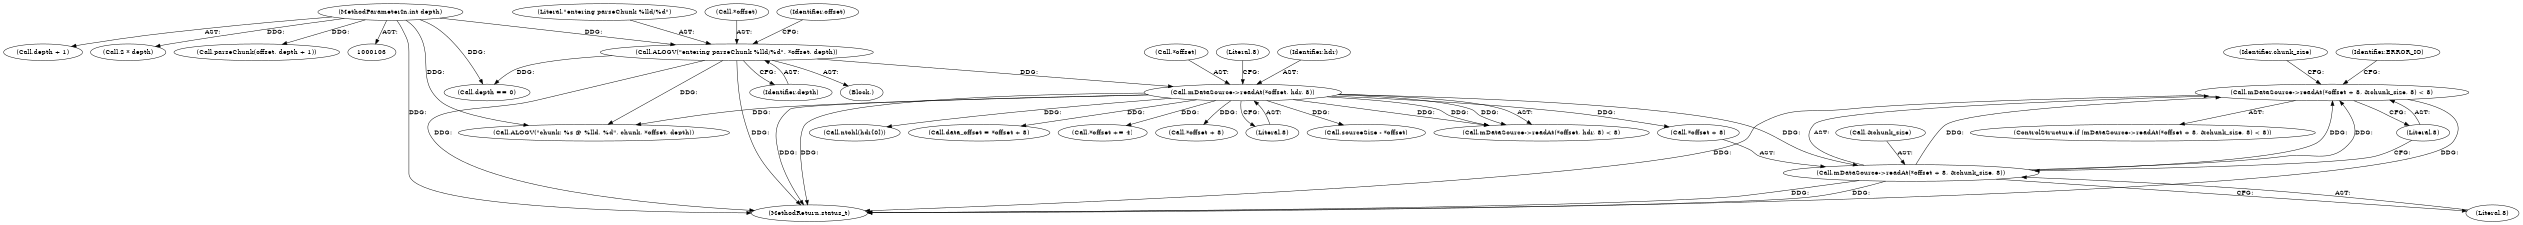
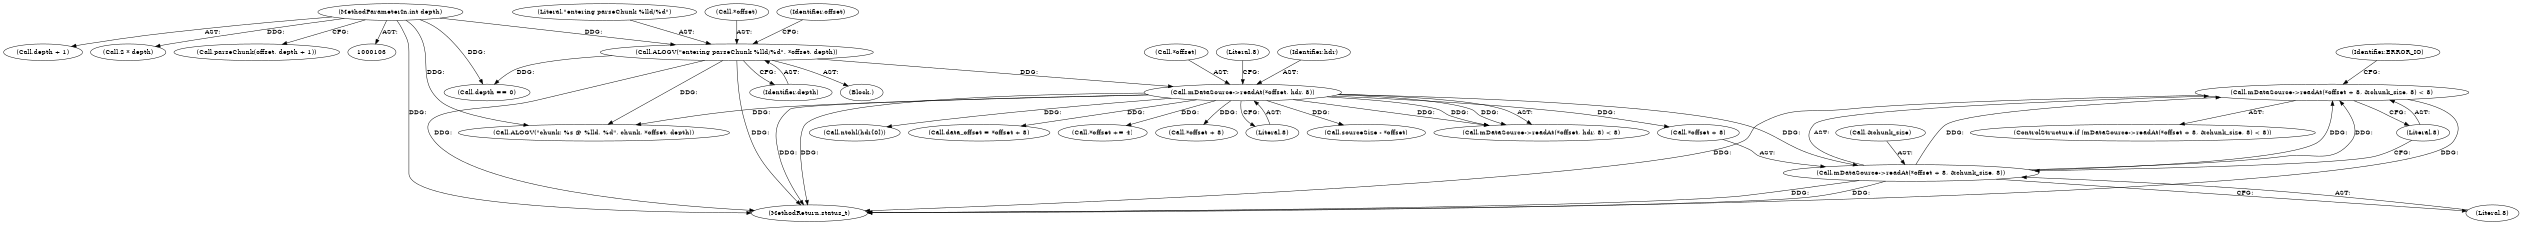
(342, 32) -> (342, 32)
(2276, 52) -> none
